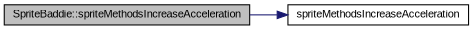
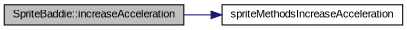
(127, 15) -> (94, 15)
